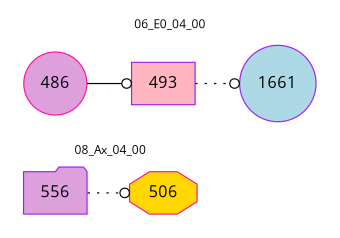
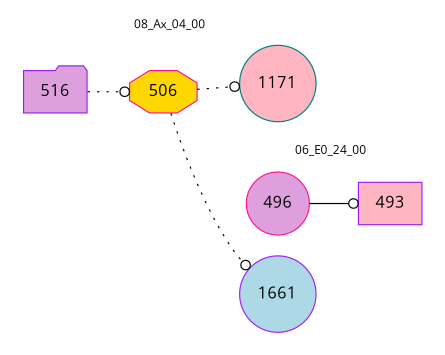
(170, 25) -> (331, 151)
(55, 84) -> (278, 204)
(212, 84) -> (200, 191)
none -> (278, 84)
(55, 193) -> (55, 92)
